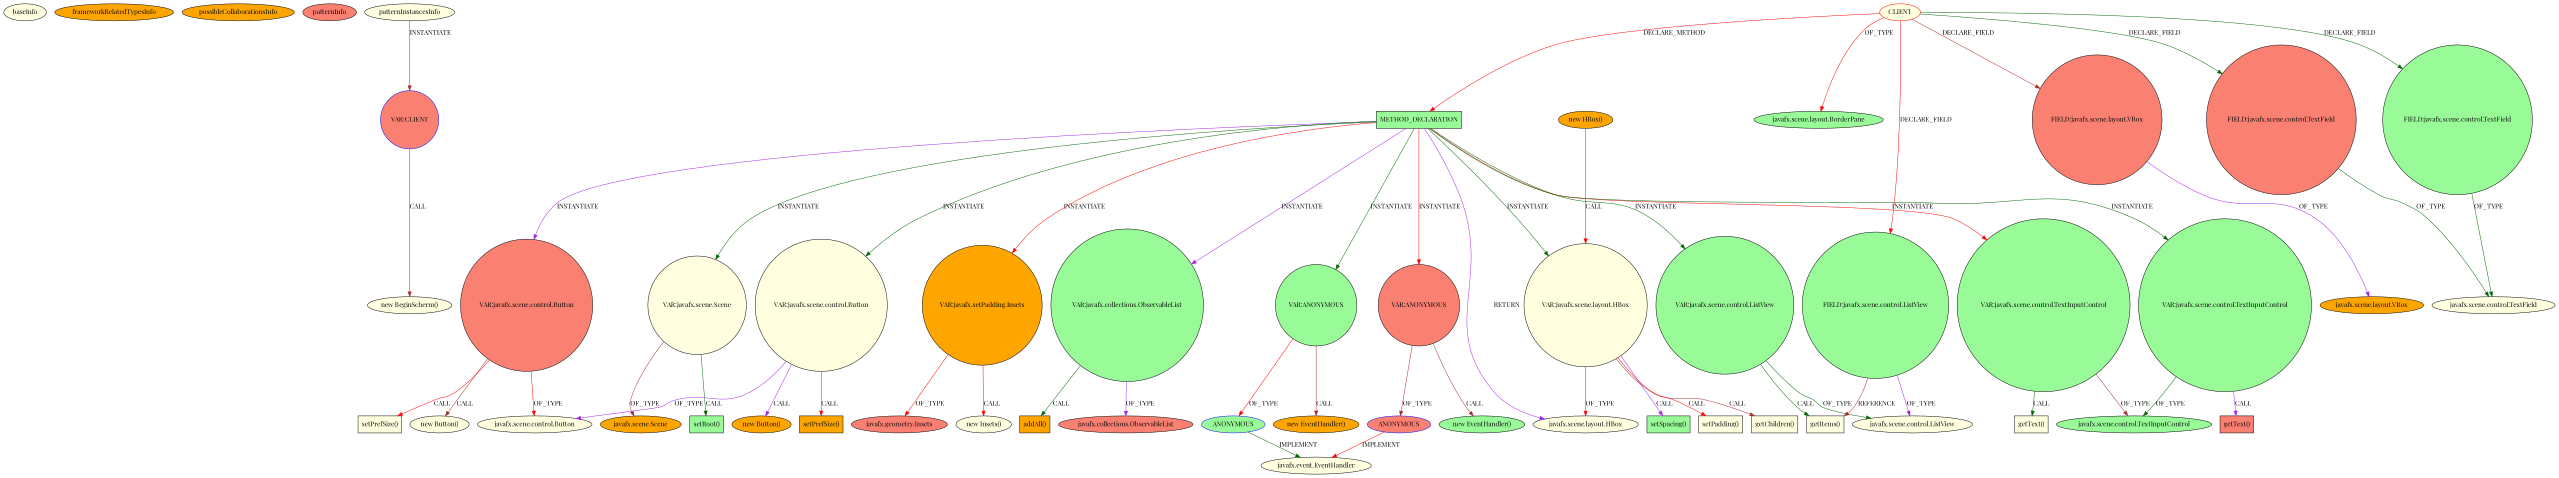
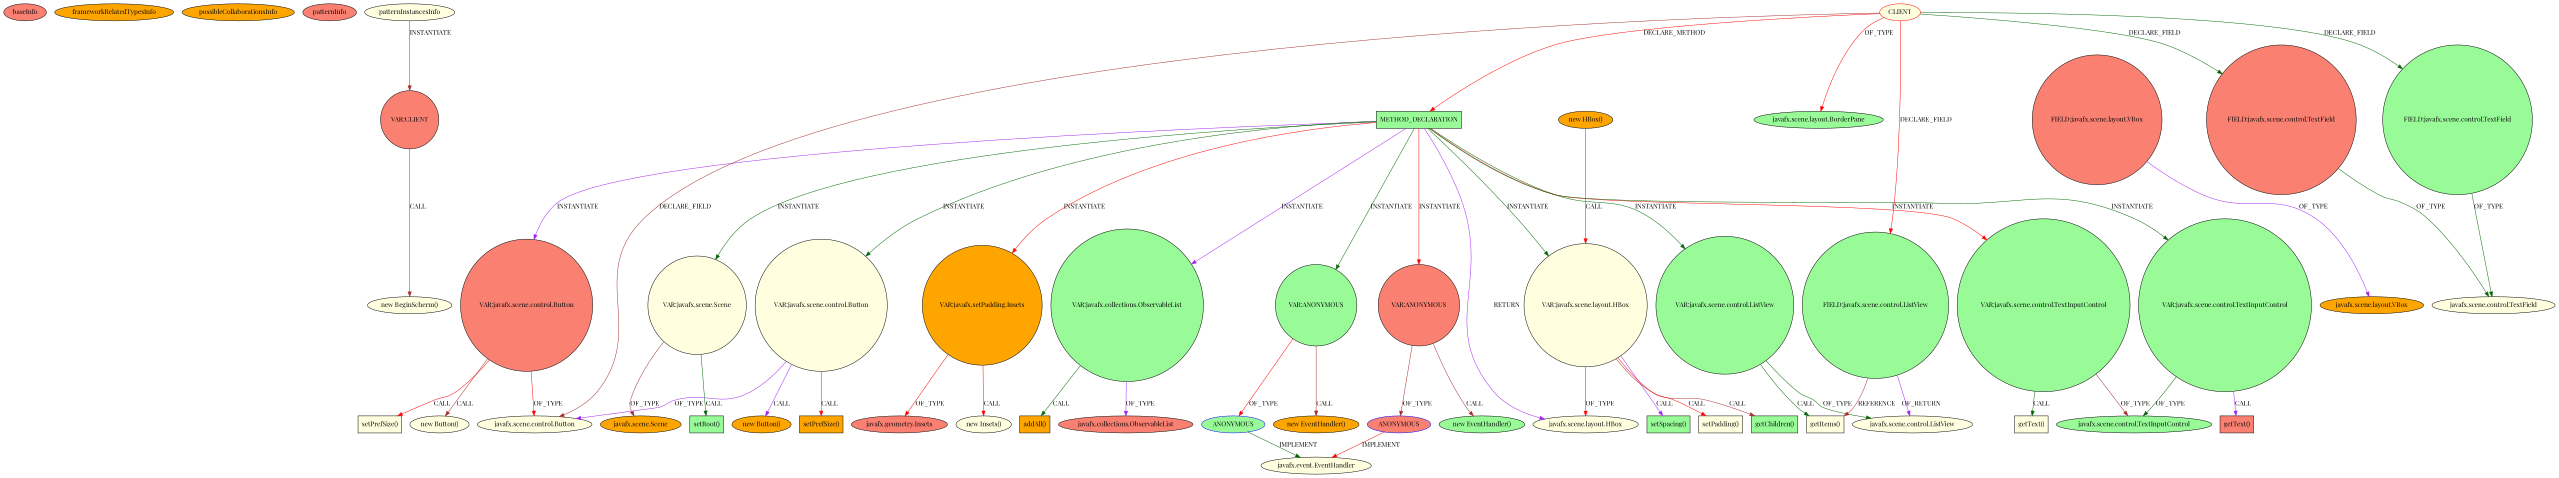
(25, 12) -> (25, 12)
(1974, 53) -> (1136, 67)
(410, 120) -> (410, 120)
(1921, 404) -> (1921, 404)
(1775, 424) -> (1775, 424)
